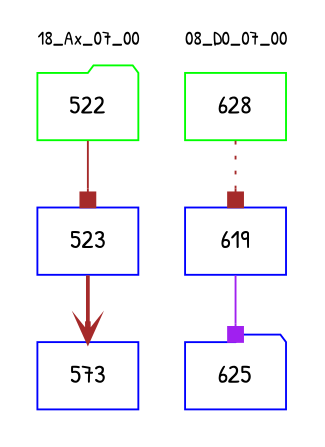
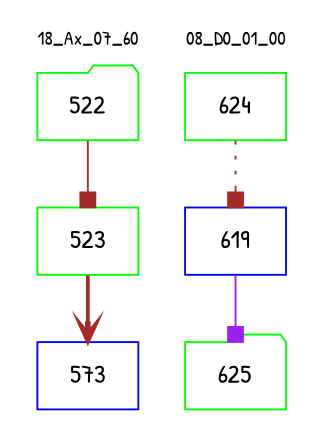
(89, 40) -> (89, 40)
(236, 40) -> (236, 40)
(236, 107) -> (236, 107)
(88, 241) -> (88, 241)
(236, 376) -> (236, 376)
